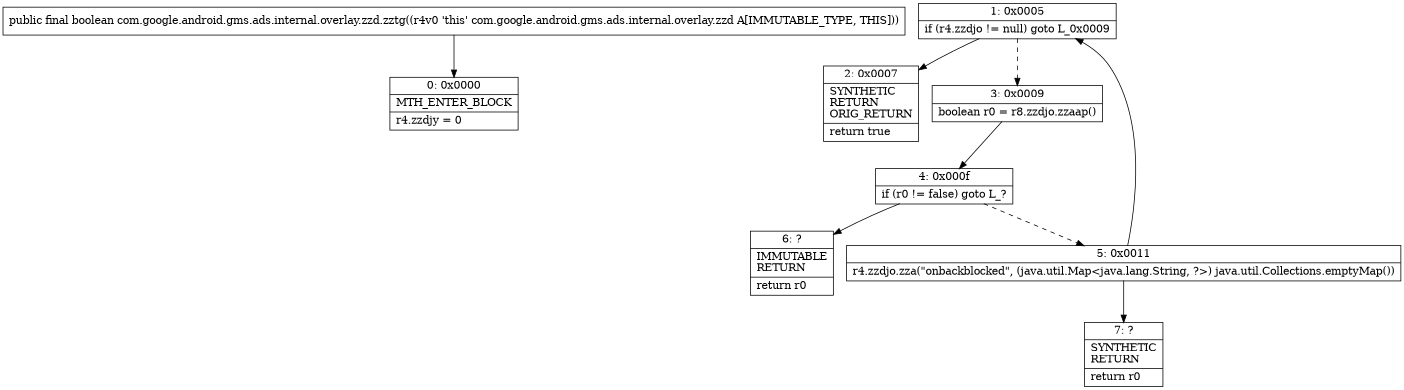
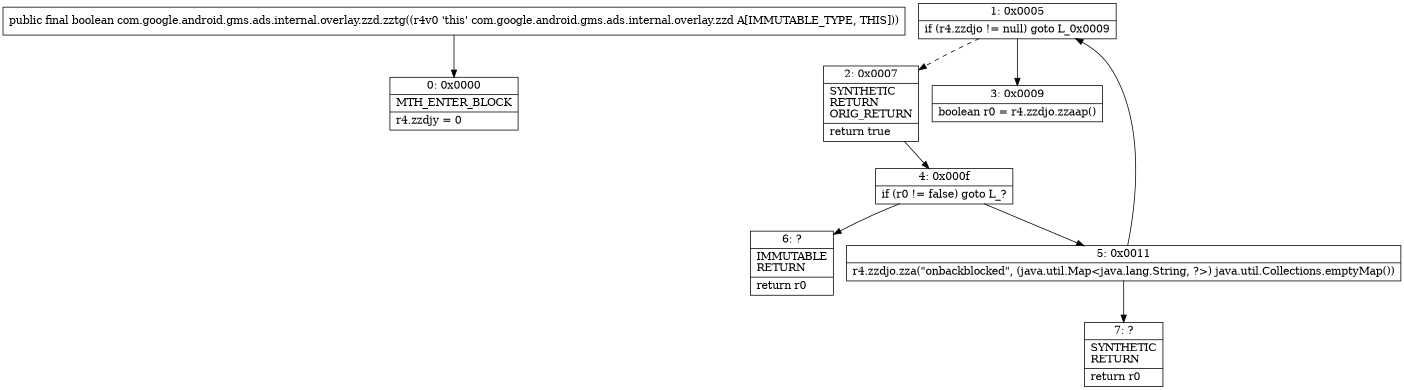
(952, 52) -> (952, 52)
(1017, 58) -> (1017, 58)
(1017, 112) -> (1017, 112)
(983, 142) -> (914, 152)
(1030, 223) -> (1030, 223)
